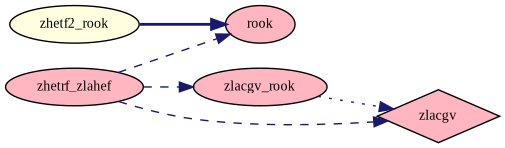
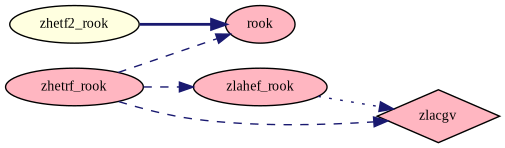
(74, 87) -> (74, 87)
(260, 87) -> (260, 87)
